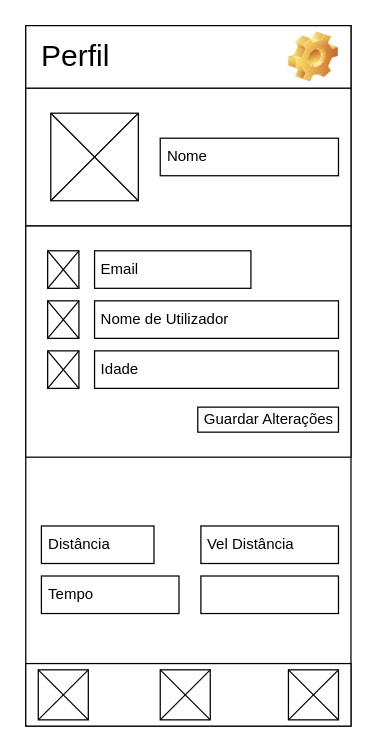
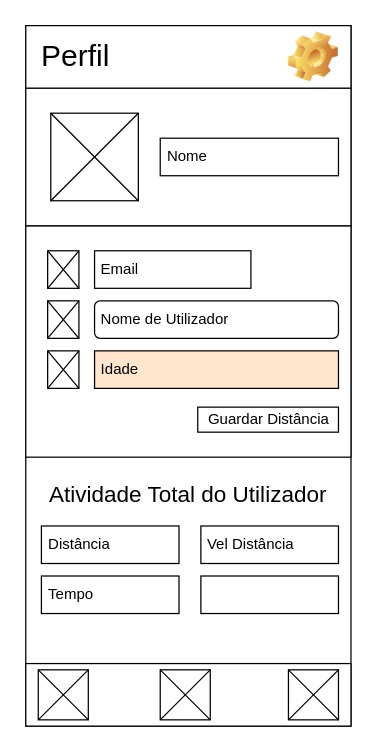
(216, 319) -> (216, 319)
(216, 369) -> (216, 369)
(269, 419) -> (269, 419)
none -> (188, 494)
(98, 544) -> (110, 544)
